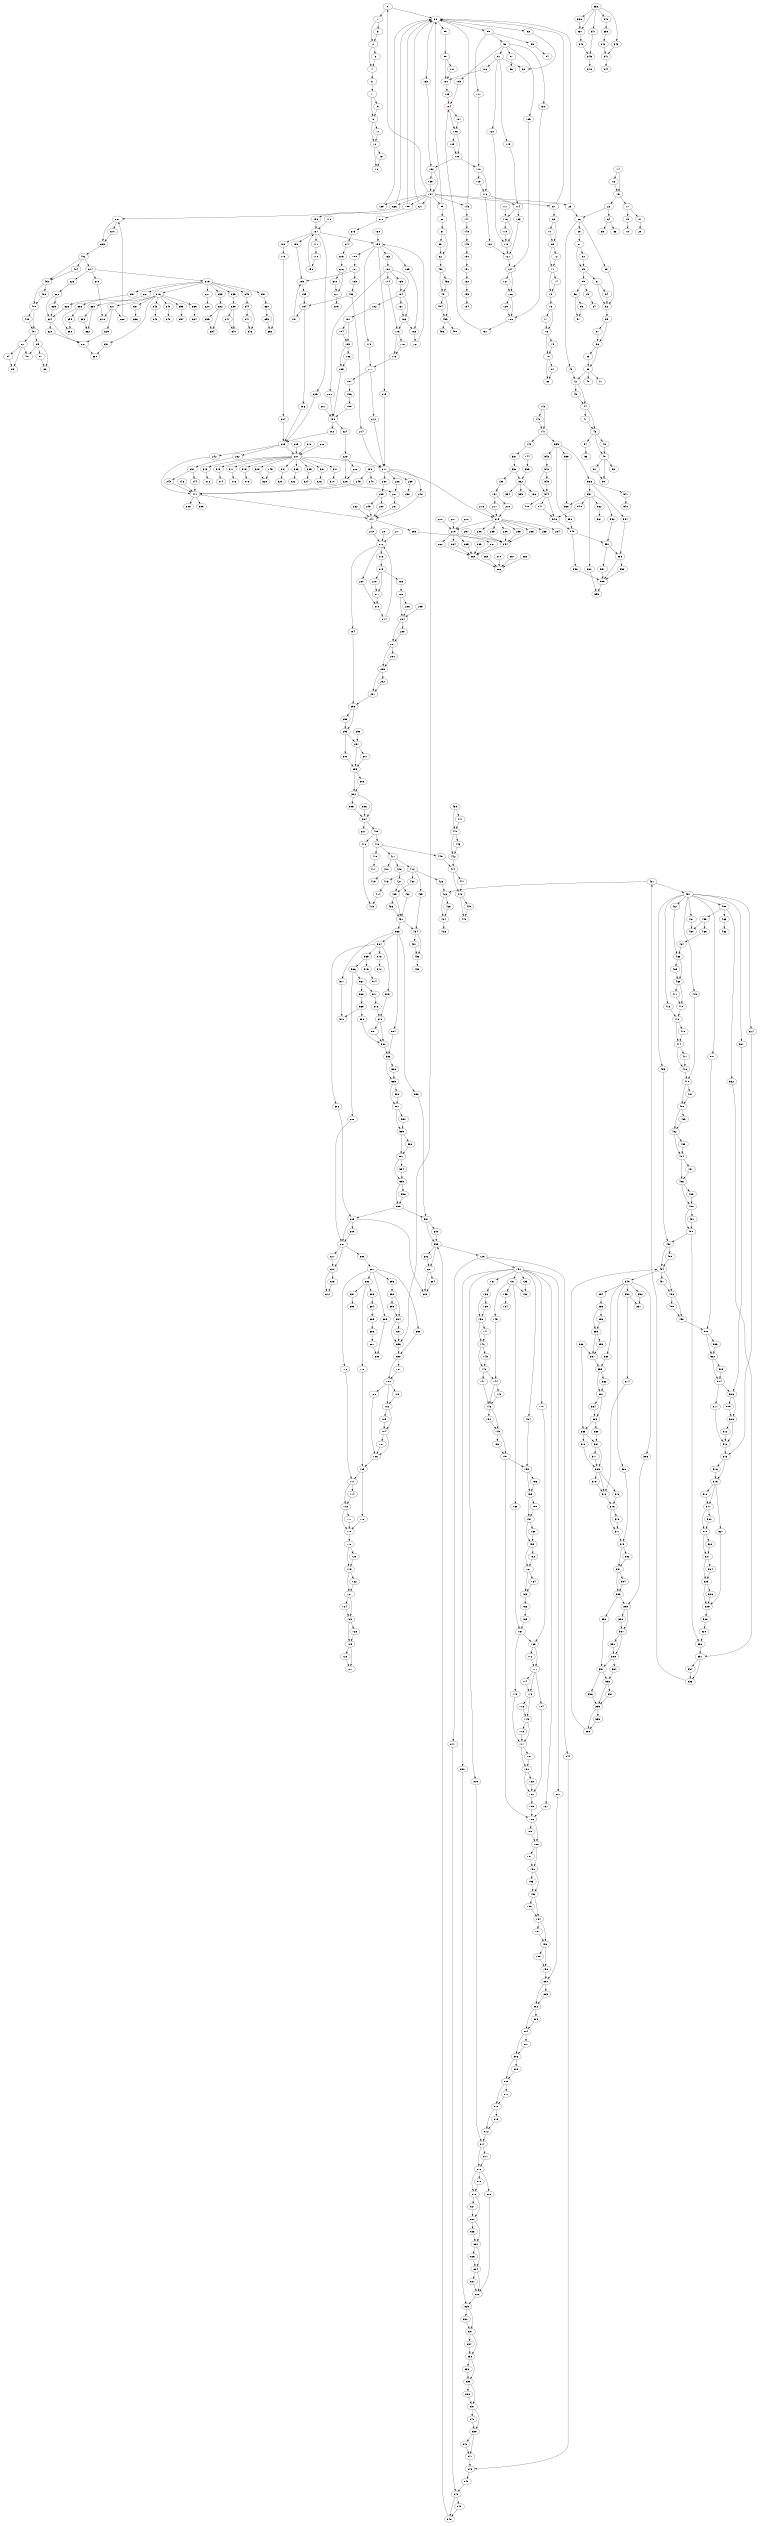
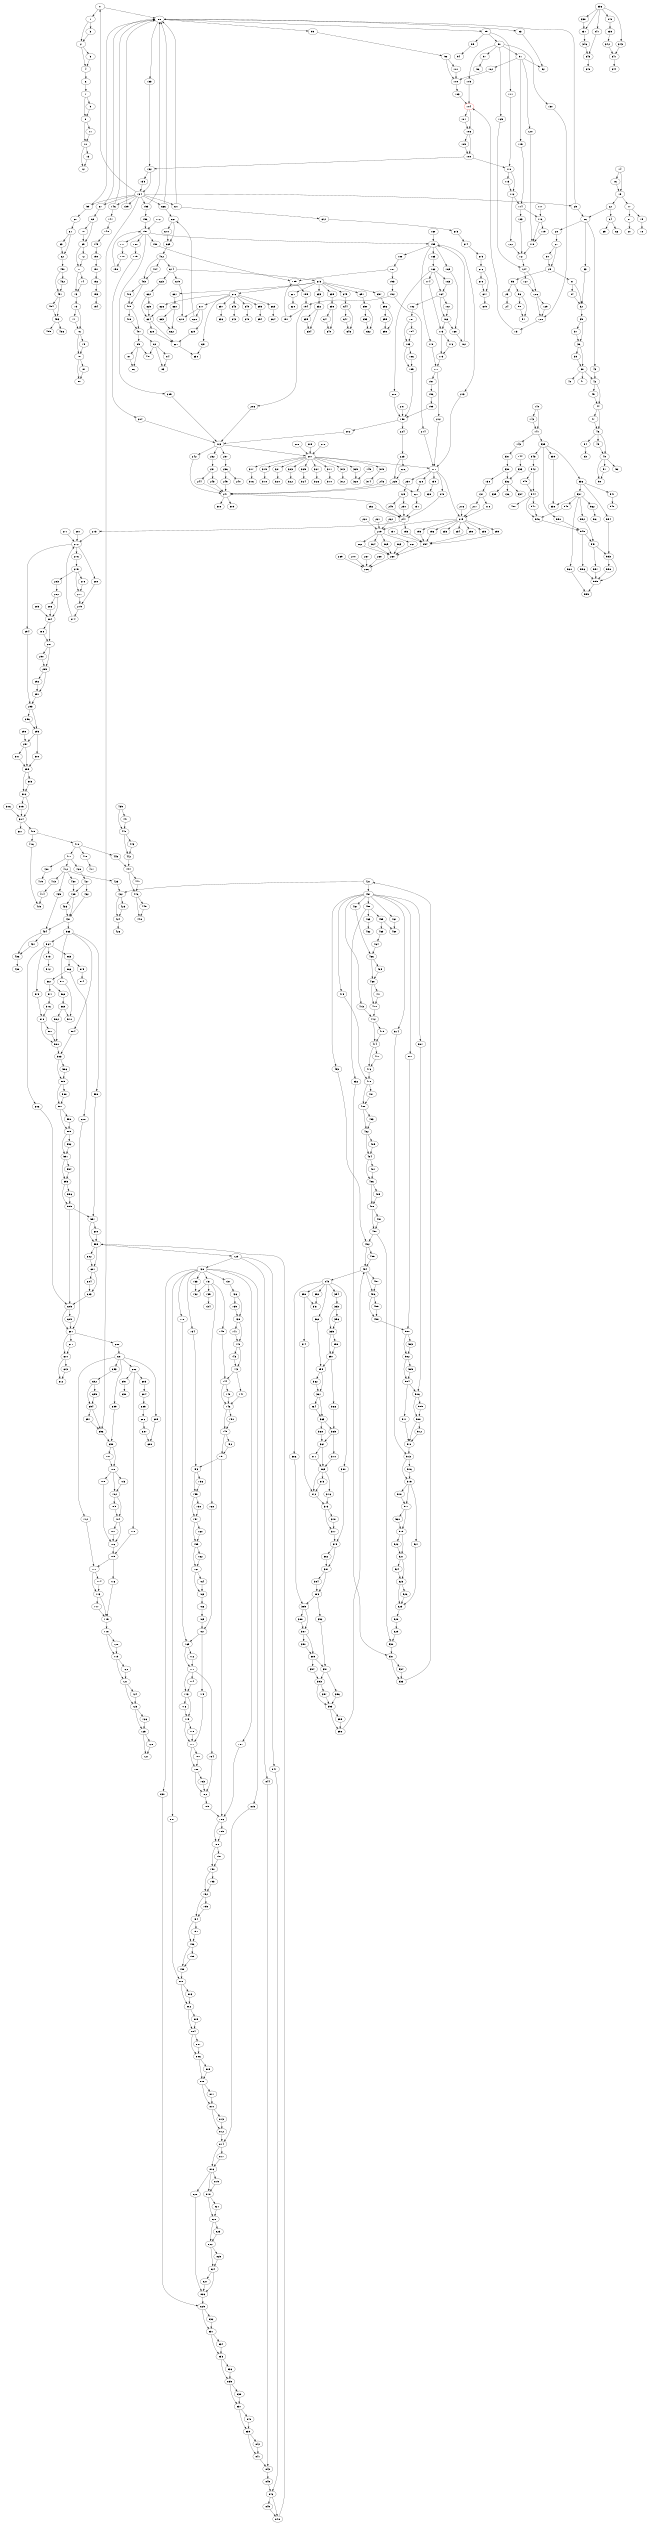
none -> (226, 457)
(408, 1236) -> (81, 1300)
(586, 1350) -> (332, 1381)
